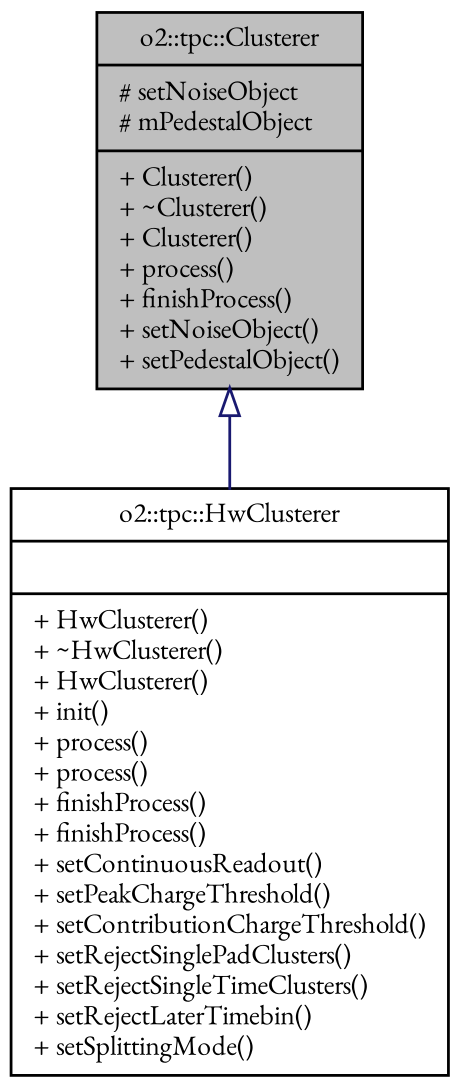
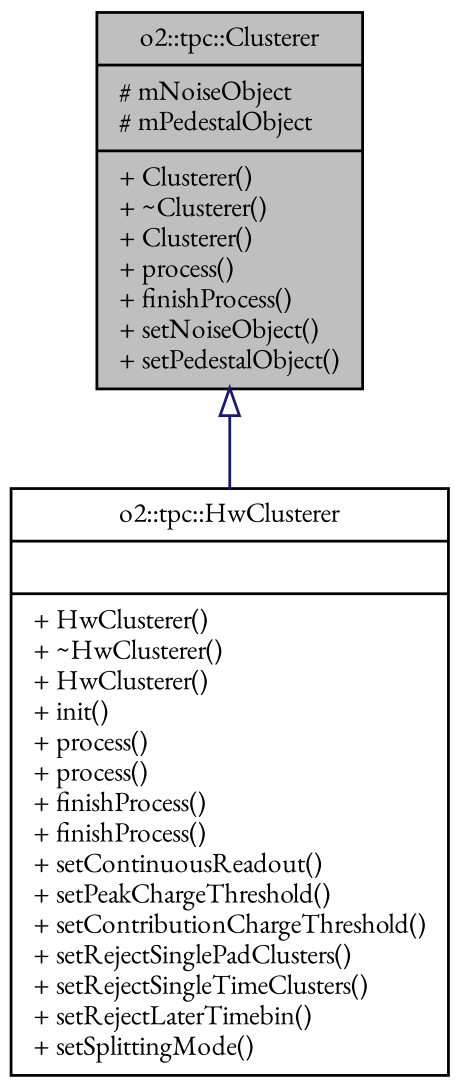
(209, 91) -> (206, 91)
